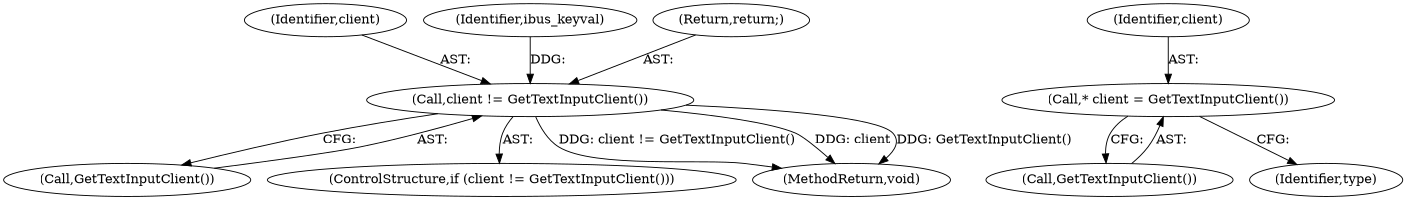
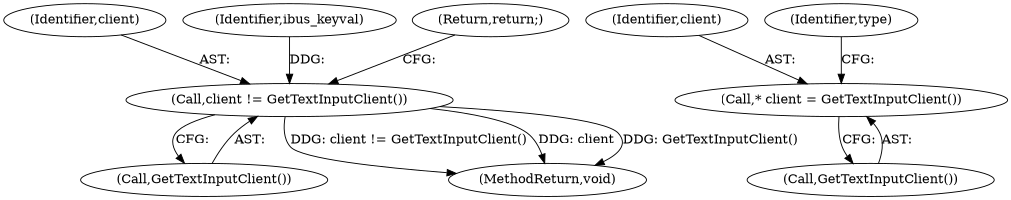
(661, 60) -> (421, 60)
(1244, 138) -> (841, 56)
(502, 180) -> none
